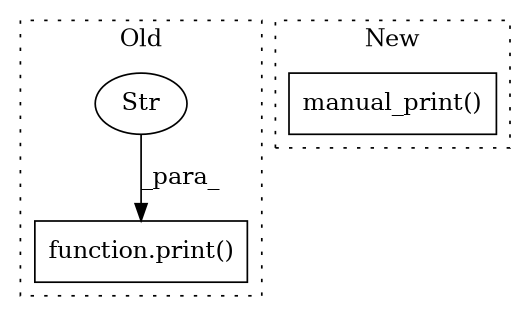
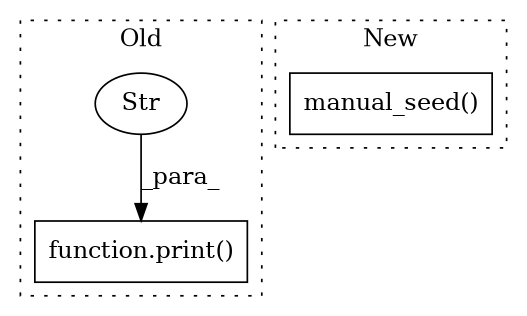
(393, 104) -> (391, 104)
